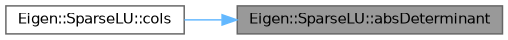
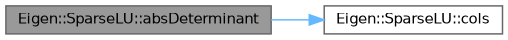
(203, 20) -> (290, 20)
